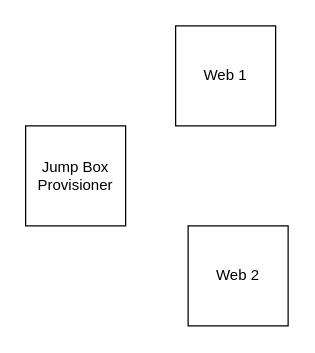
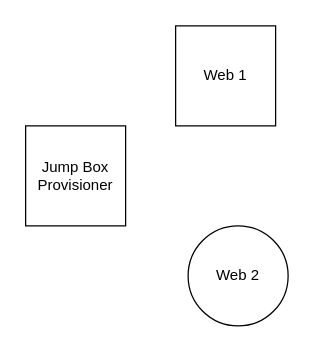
(238, 276) -> (238, 276)
